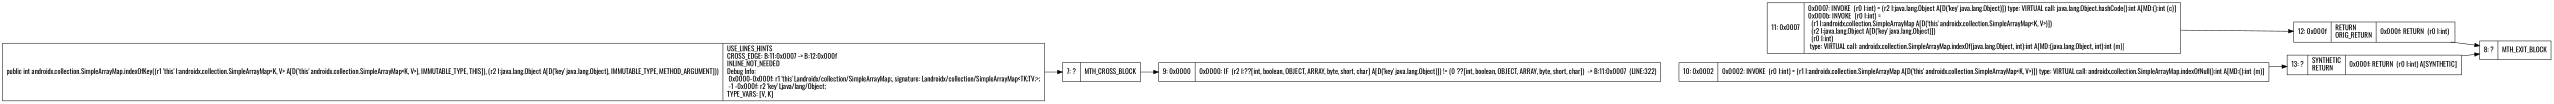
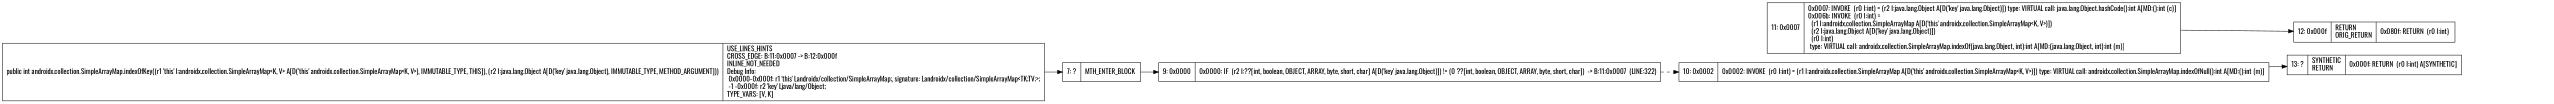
(1846, 16) -> (1845, 16)
(2416, 32) -> (2415, 32)
(2515, 50) -> none
(1110, 72) -> (1110, 72)
none -> (1667, 72)
